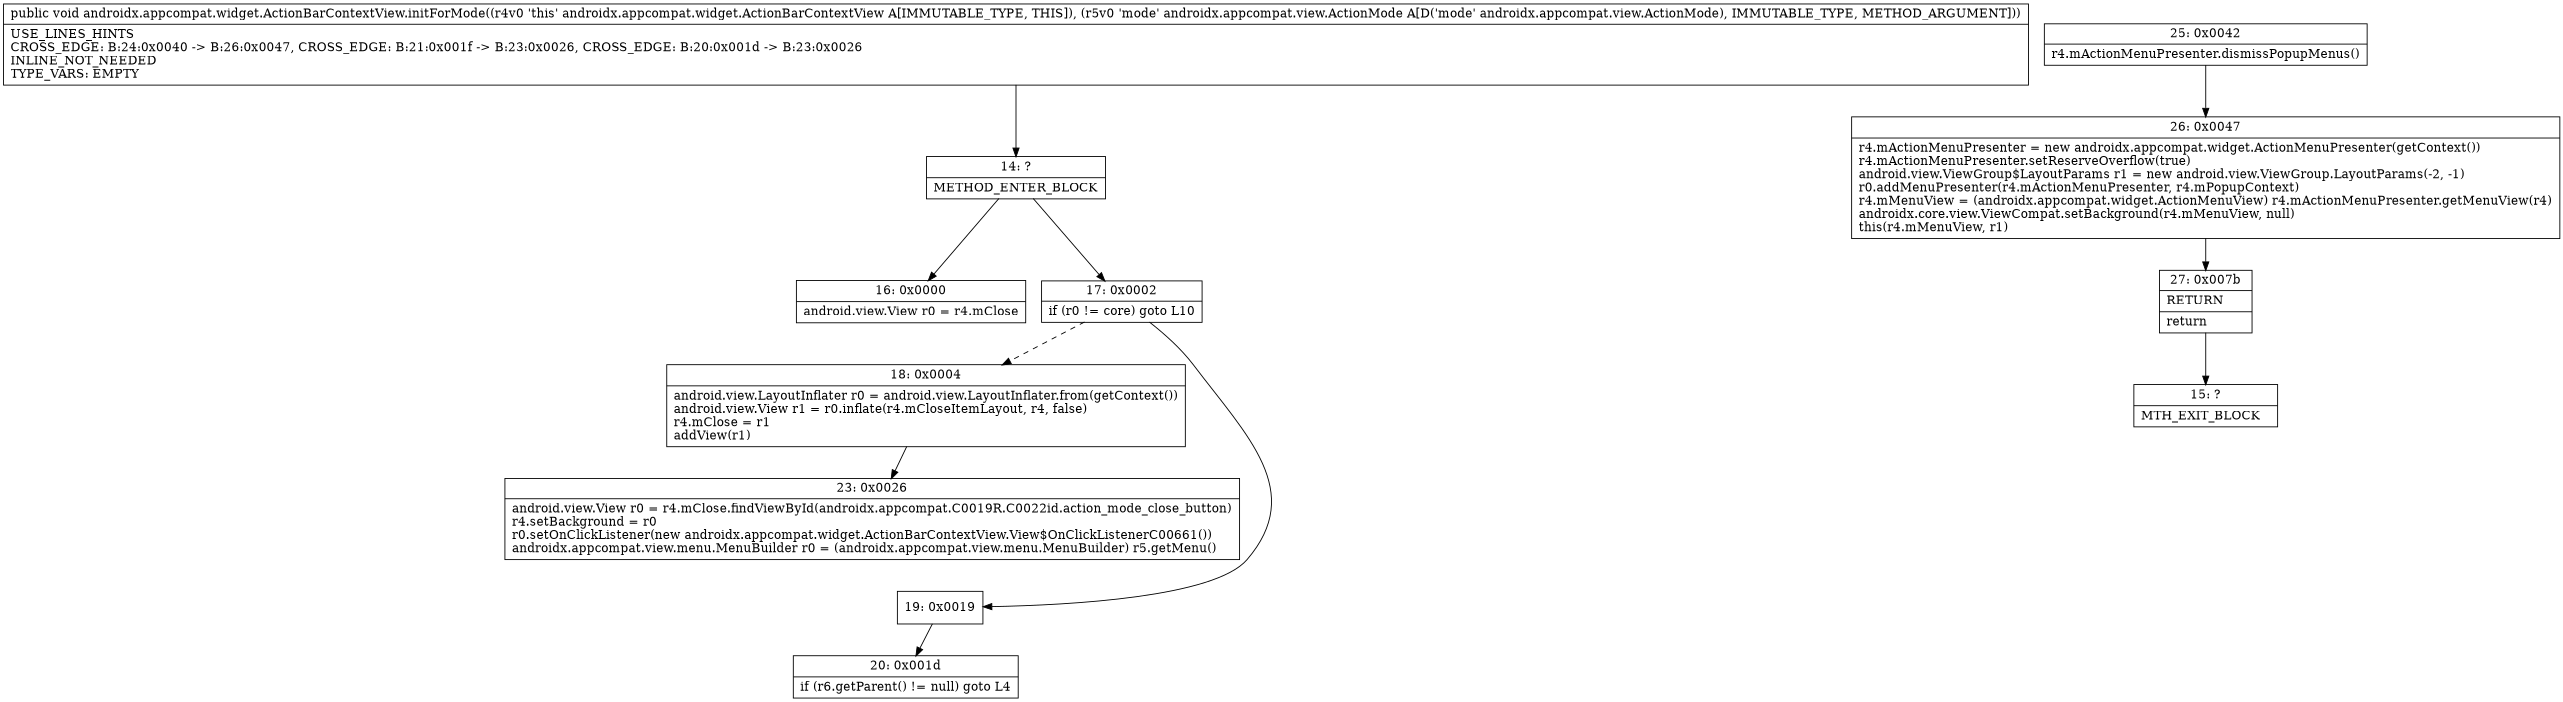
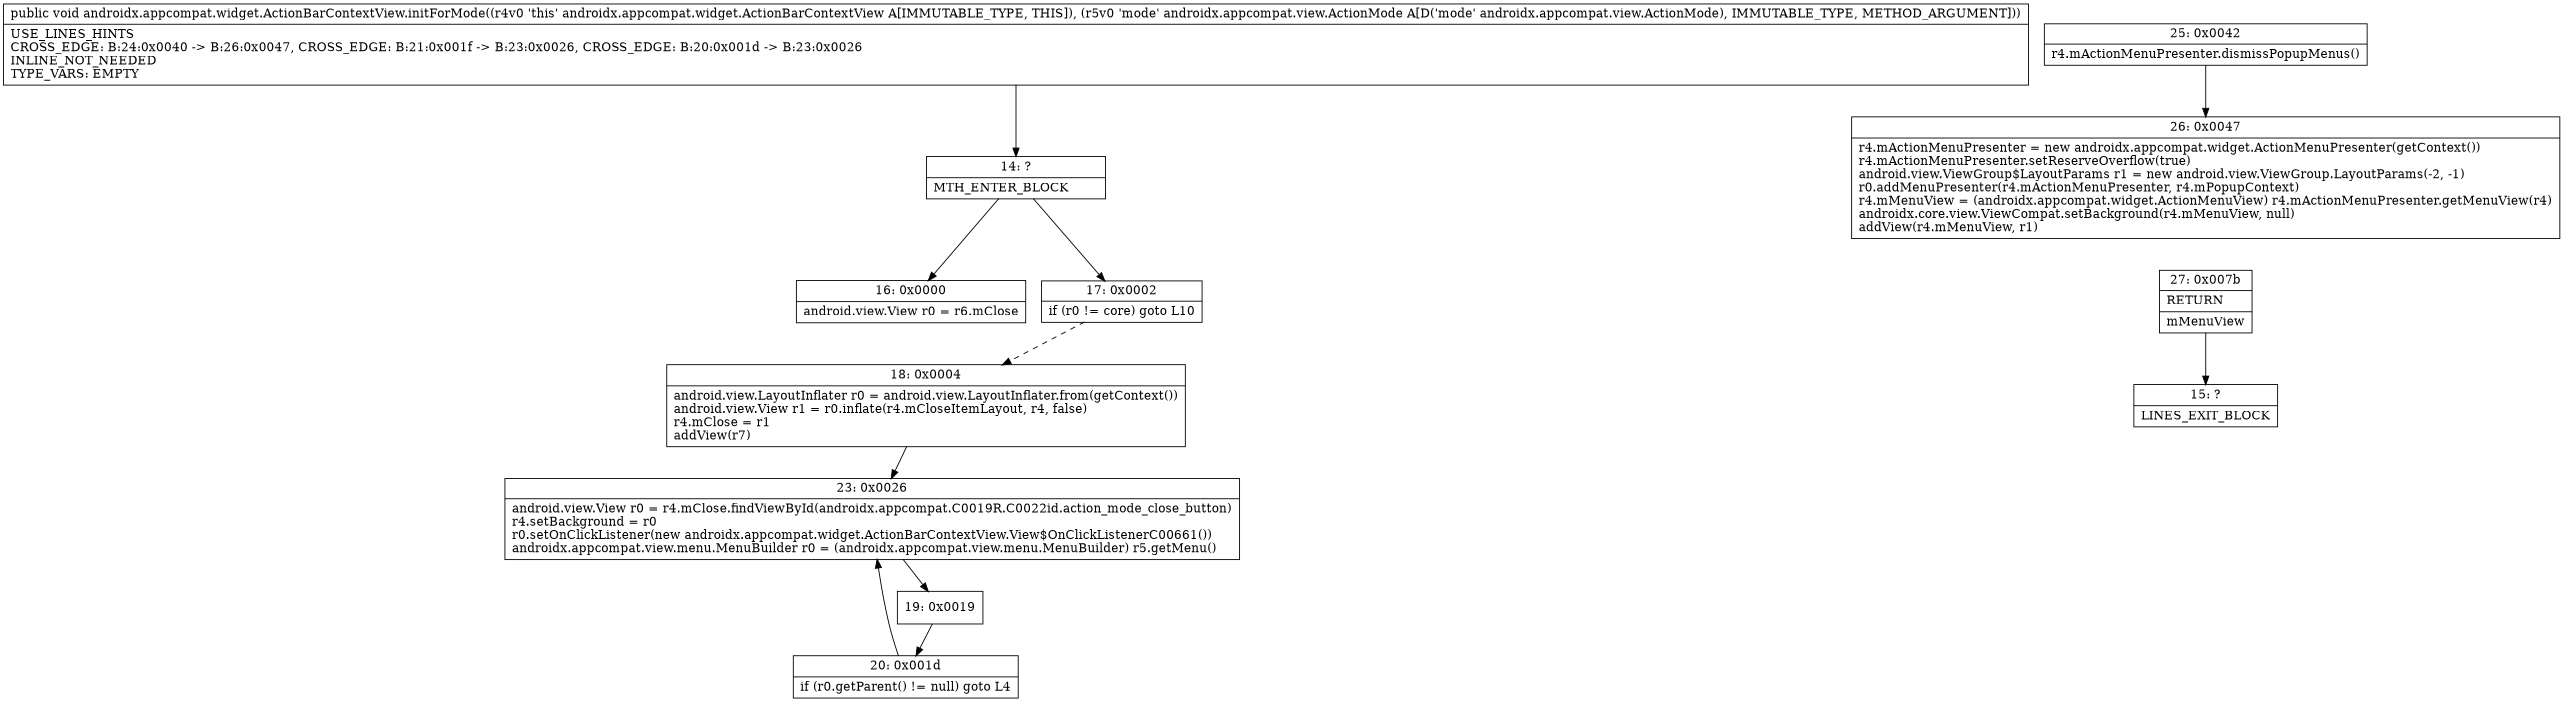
(1016, 188) -> (1001, 188)
(1934, 228) -> (1949, 228)
(2206, 250) -> none
(911, 312) -> (911, 312)
(2187, 322) -> (2206, 322)
(2201, 416) -> (2206, 416)
(713, 436) -> (713, 436)
(1253, 550) -> (913, 572)
none -> (886, 612)
(906, 687) -> (906, 687)
